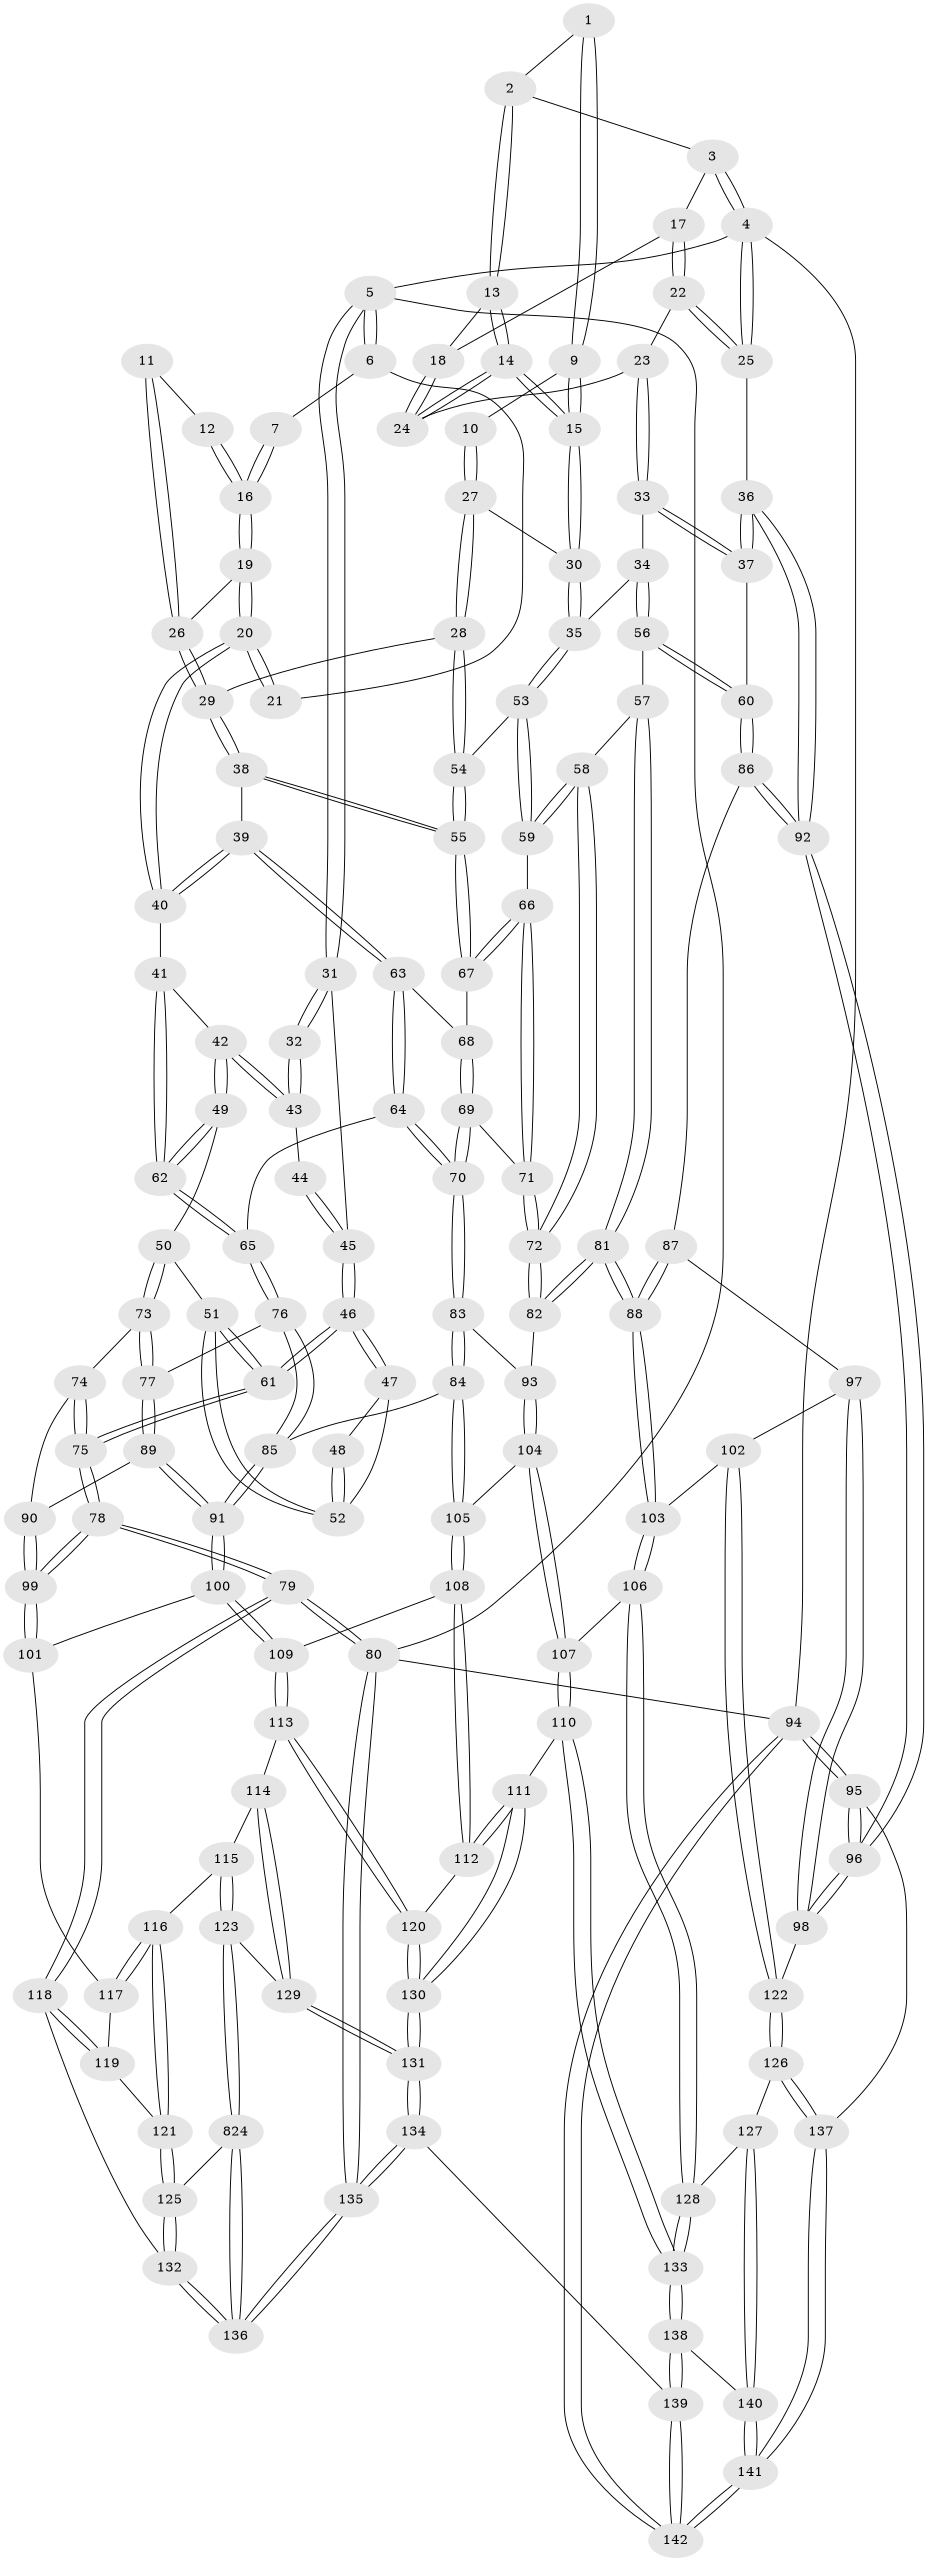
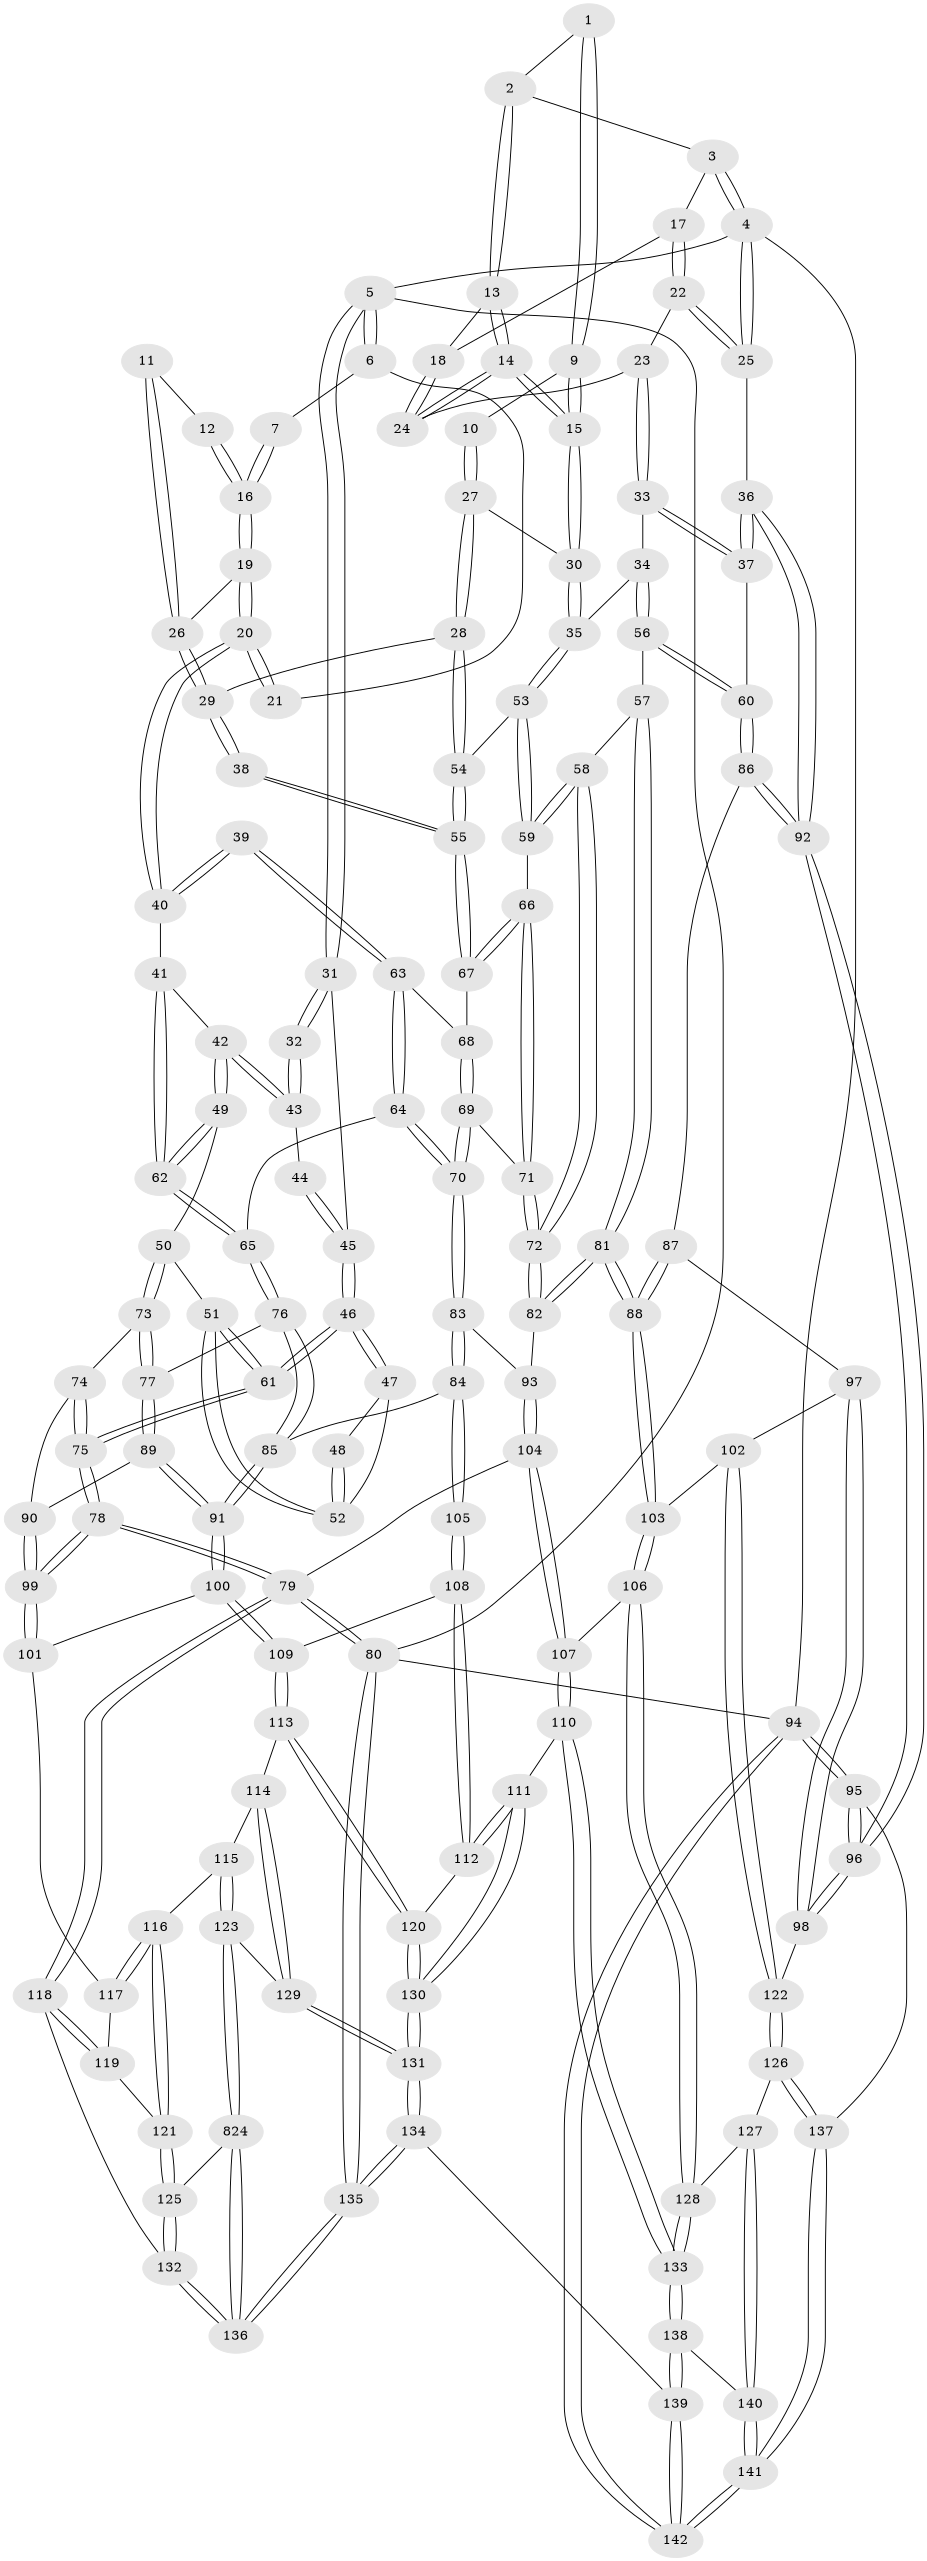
(242, 804) -> none
(494, 1485) -> (405, 1513)
